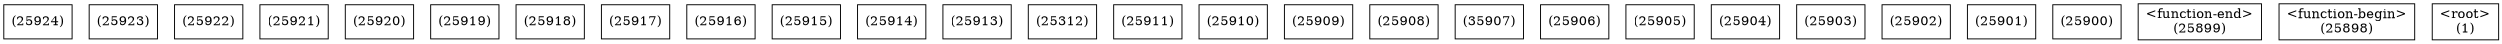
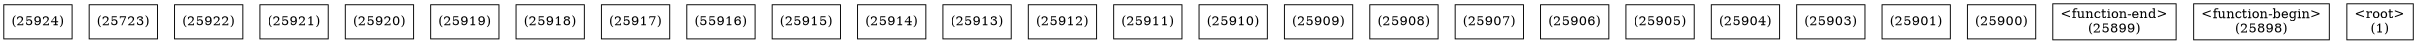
(123, 22) -> (123, 22)
(721, 22) -> (721, 22)
(1062, 22) -> (1062, 22)
(1489, 22) -> (1489, 22)
(1916, 22) -> none
